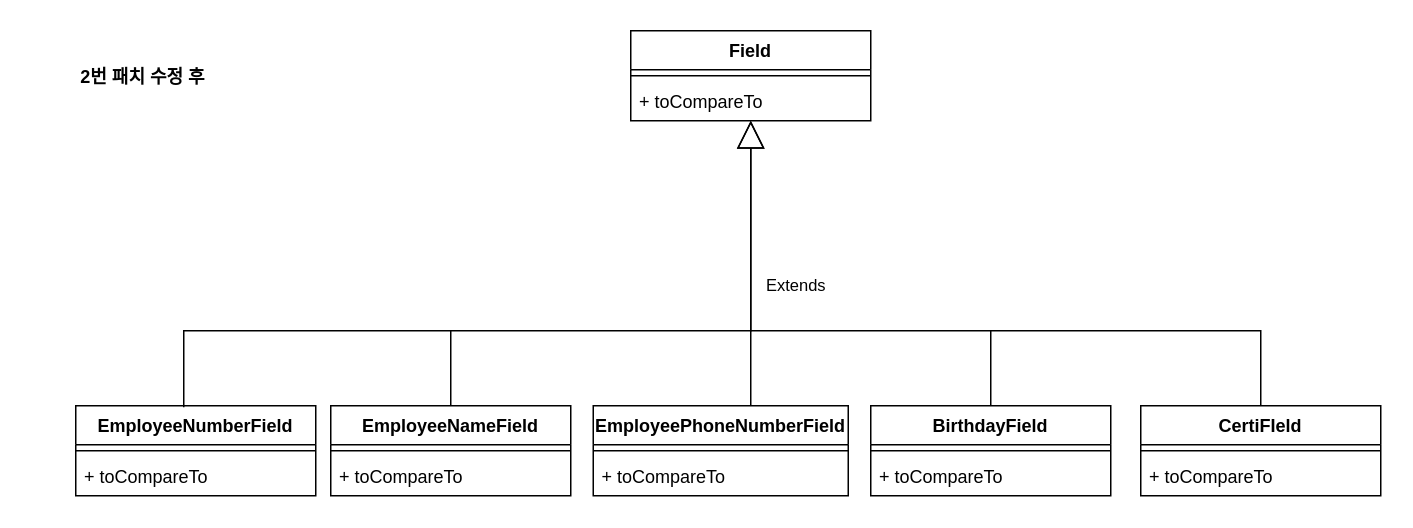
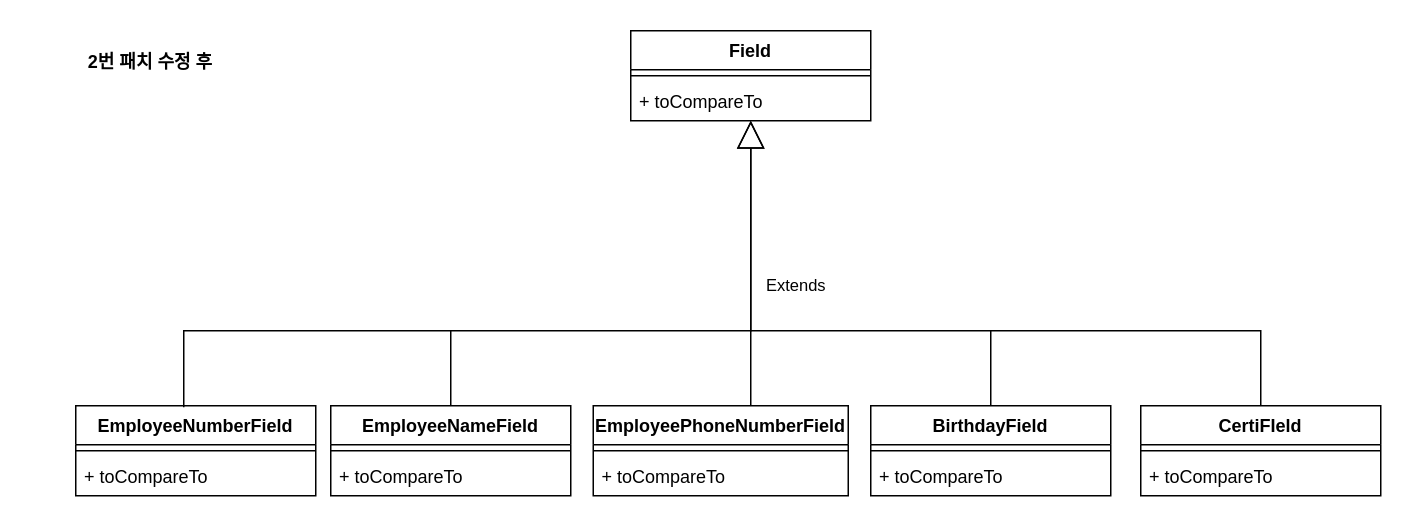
(143, 77) -> (151, 62)
